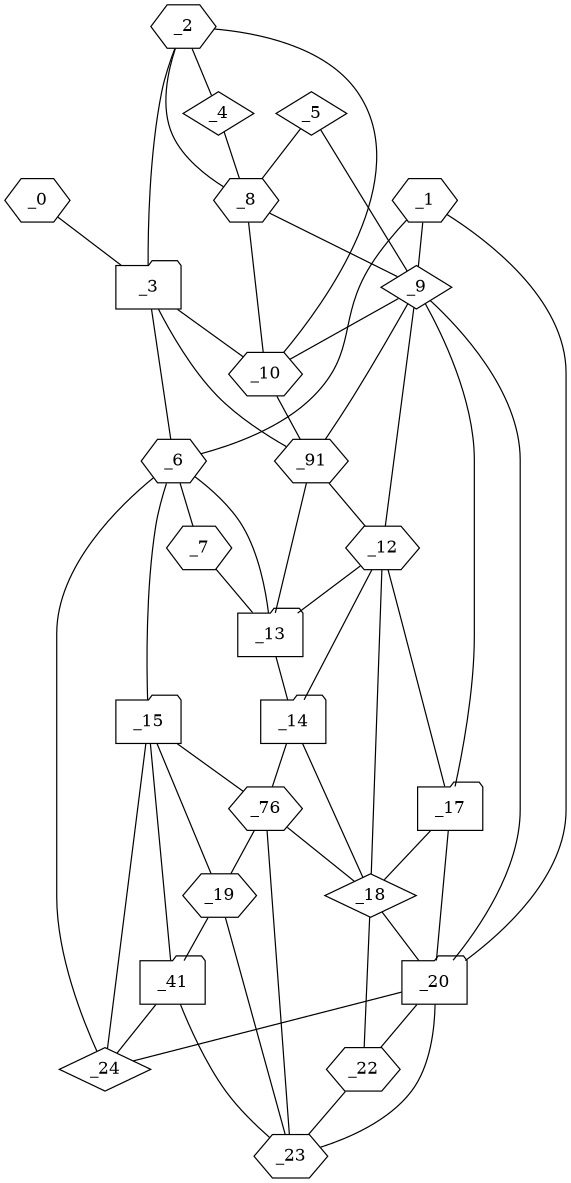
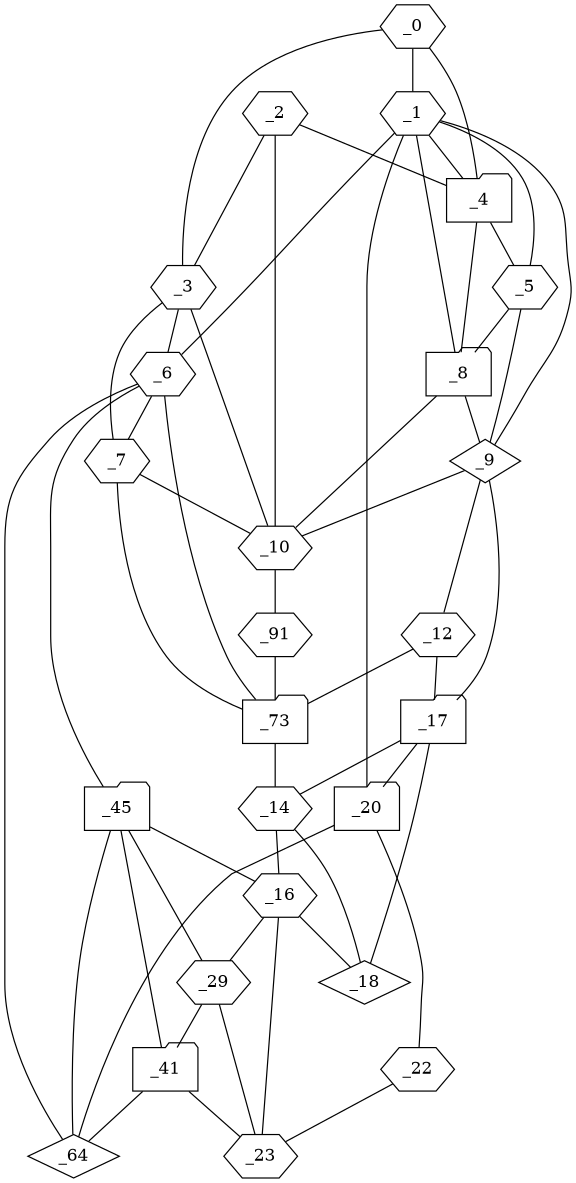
none -> (413, 70)
none -> (463, 109)
(218, 113) -> (479, 200)
(311, 113) -> (525, 287)
(170, 128) -> (436, 244)
none -> (446, 157)
none -> (519, 173)
(246, 200) -> (459, 374)
none -> (502, 244)
(148, 287) -> (183, 287)
(368, 372) -> none
(211, 389) -> (116, 363)
none -> (195, 504)
(347, 505) -> none
(520, 625) -> none
(270, 635) -> (275, 722)
(338, 635) -> (350, 767)
(148, 722) -> (117, 809)
(293, 722) -> (275, 809)
(377, 722) -> none
(266, 809) -> (280, 896)
(220, 896) -> (214, 982)
(400, 936) -> none
(367, 982) -> none
(105, 1069) -> (74, 1156)
(406, 1098) -> none
